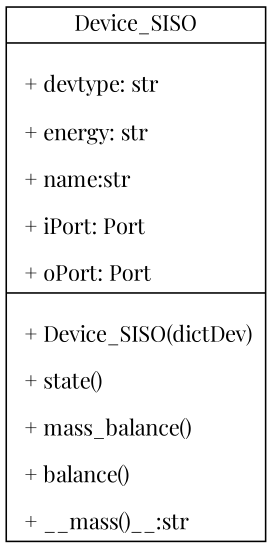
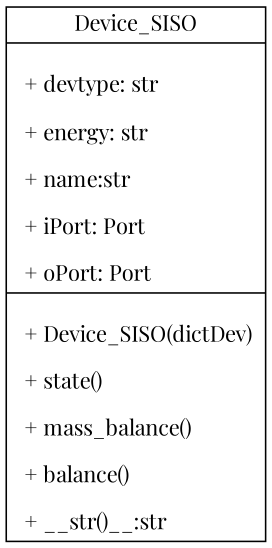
(104, 523) -> (93, 523)
